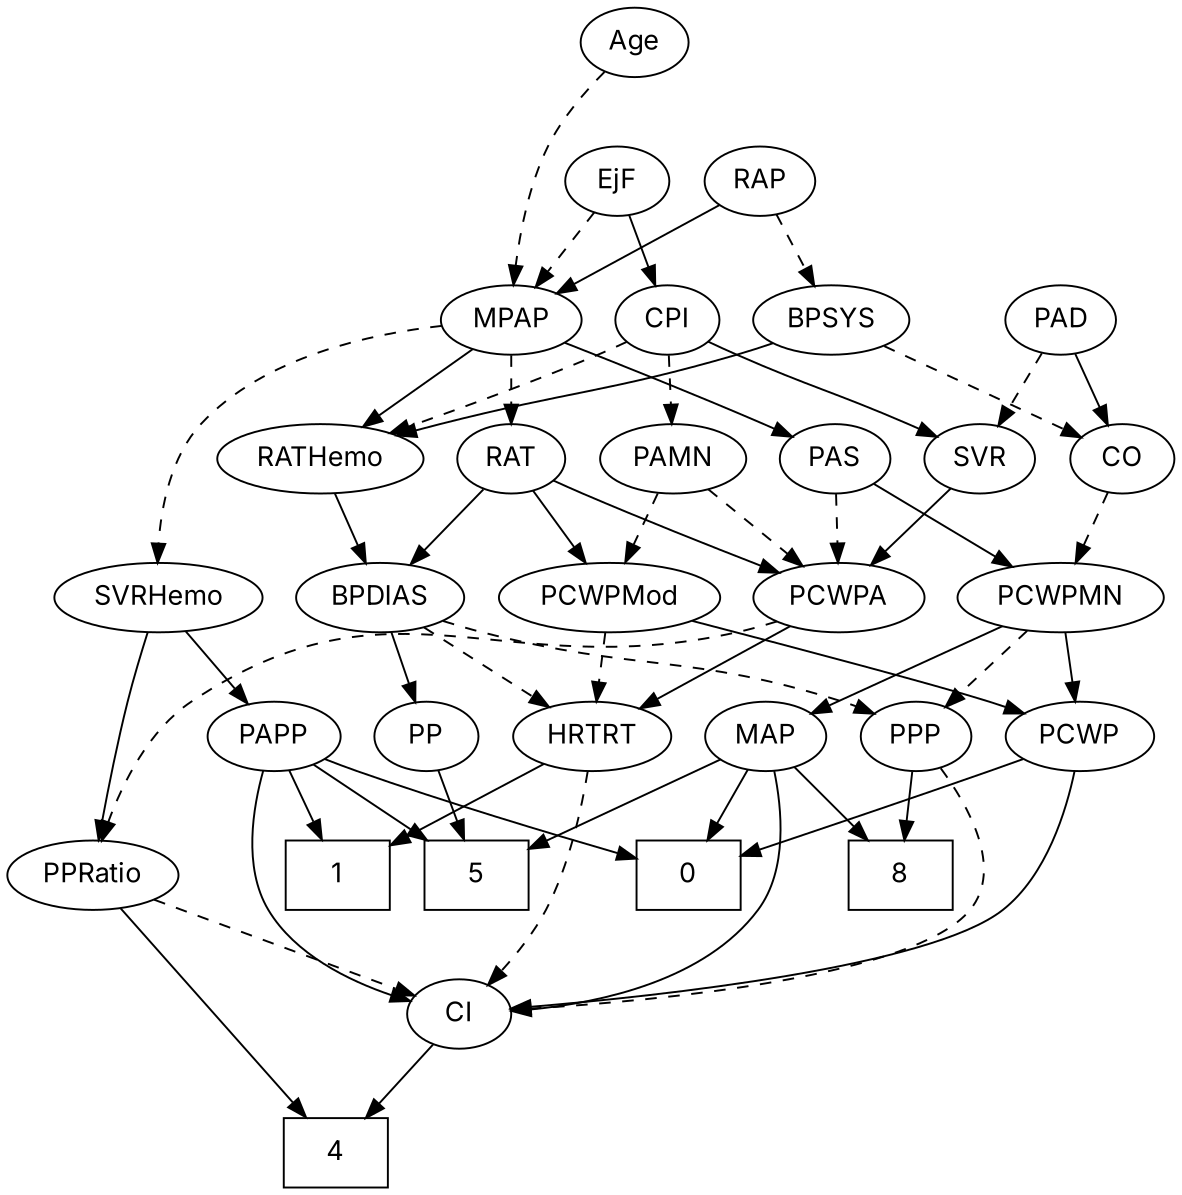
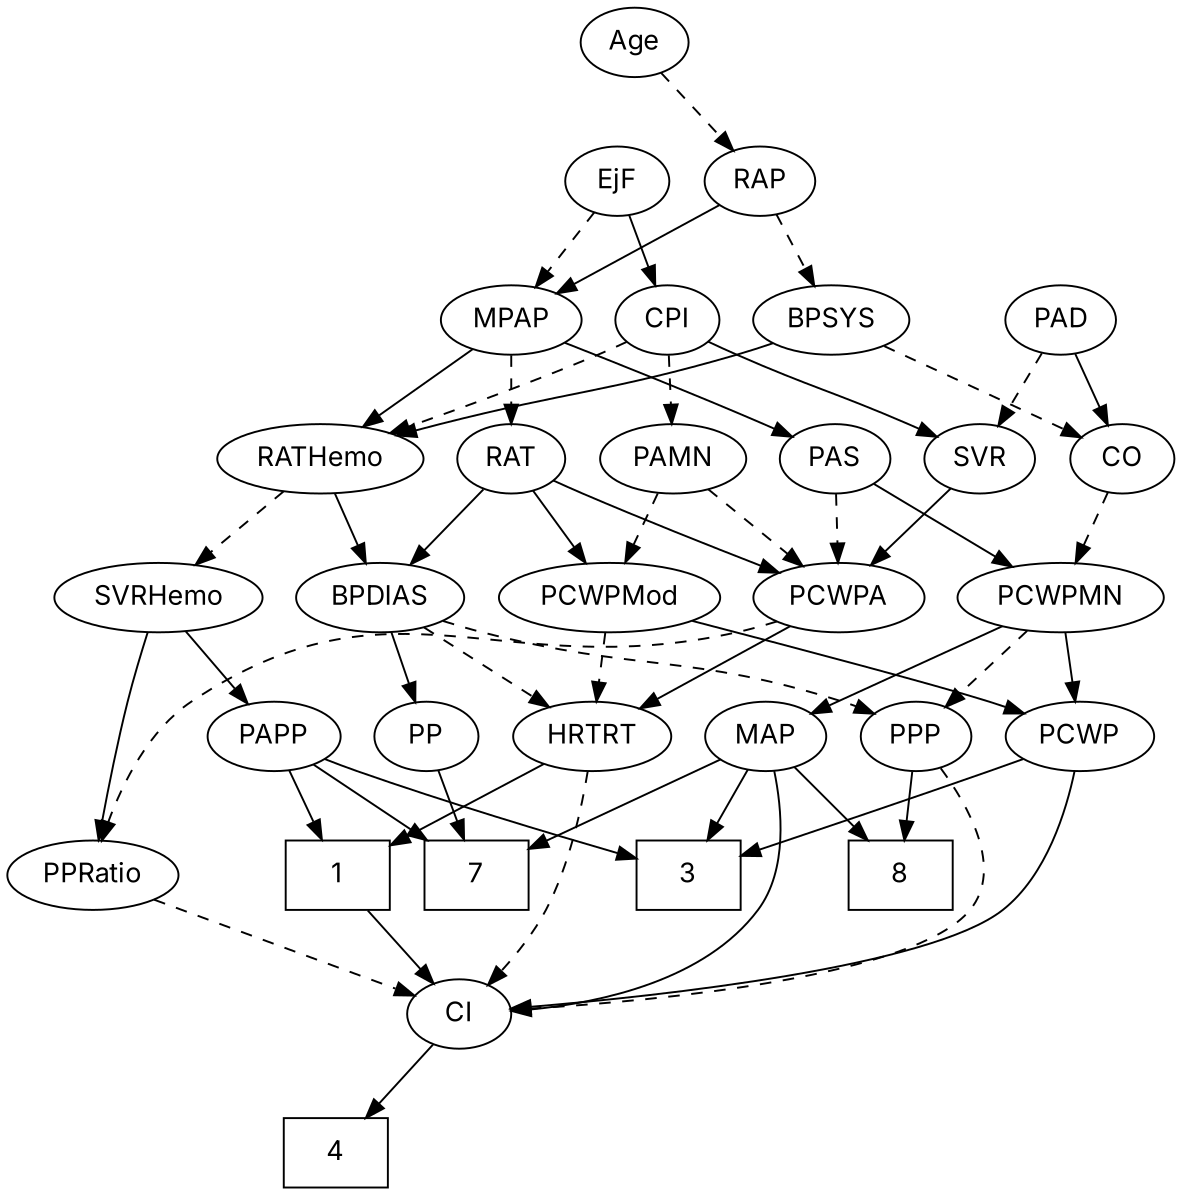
(542, 160) -> (691, 105)
(254, 382) -> (247, 522)
(477, 875) -> (477, 875)
(689, 875) -> (689, 875)
(271, 914) -> (394, 940)
(207, 1006) -> none
